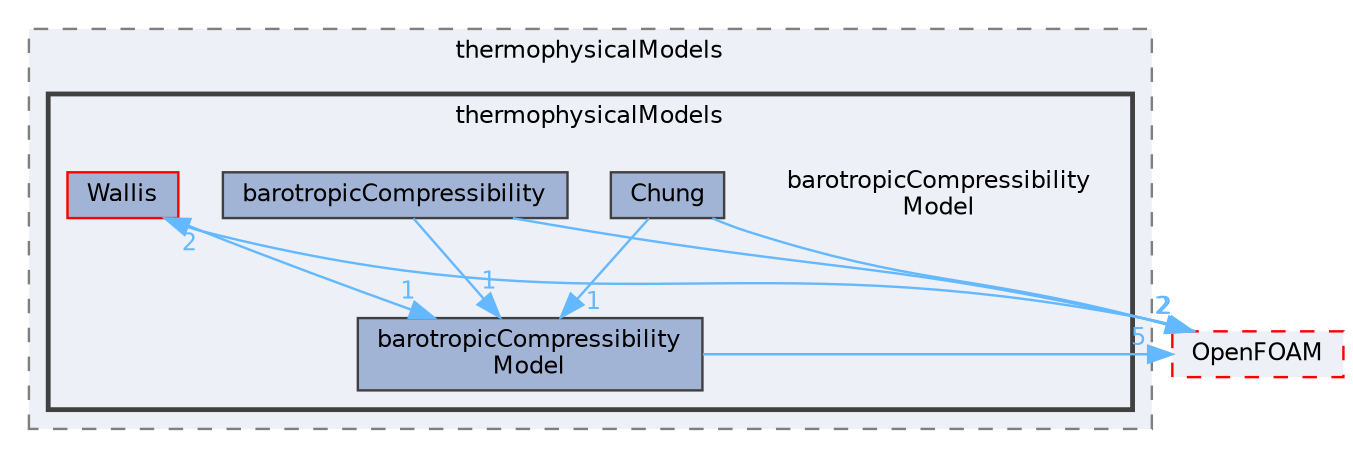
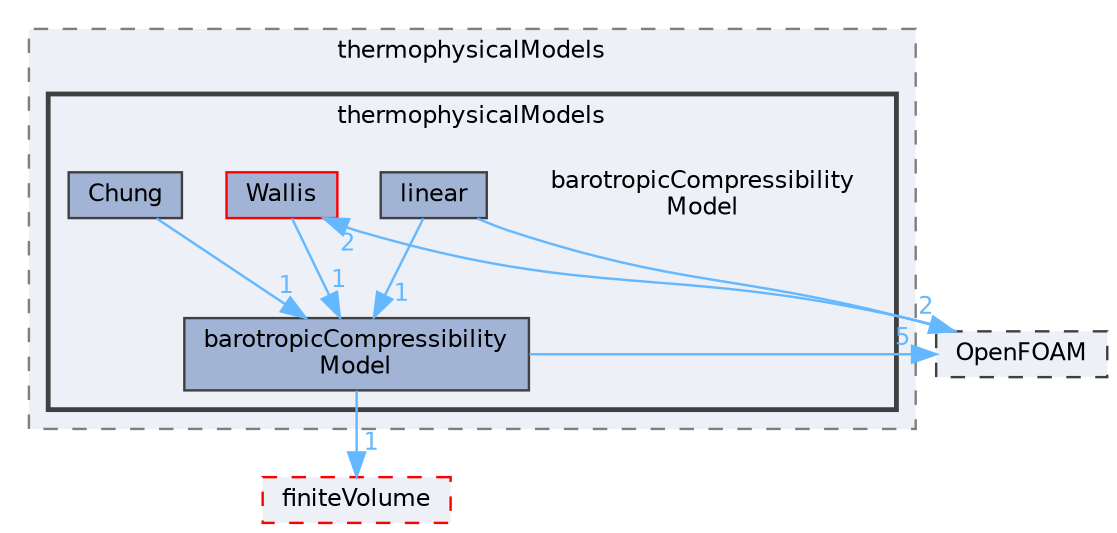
(395, 195) -> (434, 195)
(938, 278) -> none
(1258, 354) -> (1022, 354)
none -> (357, 500)
